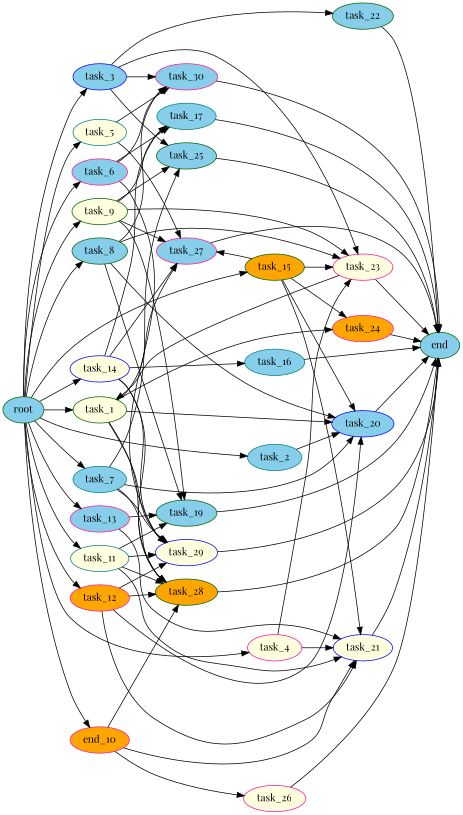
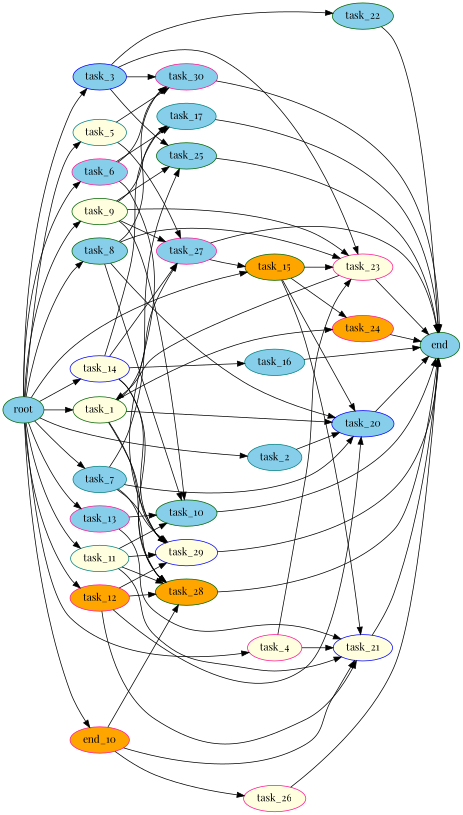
(238, 256) -> (224, 263)
(186, 513) -> (186, 513)
